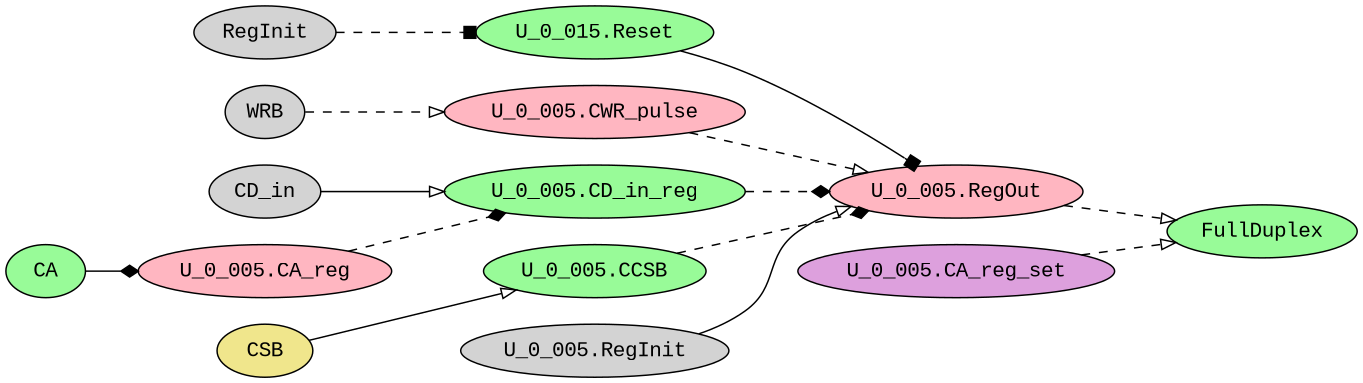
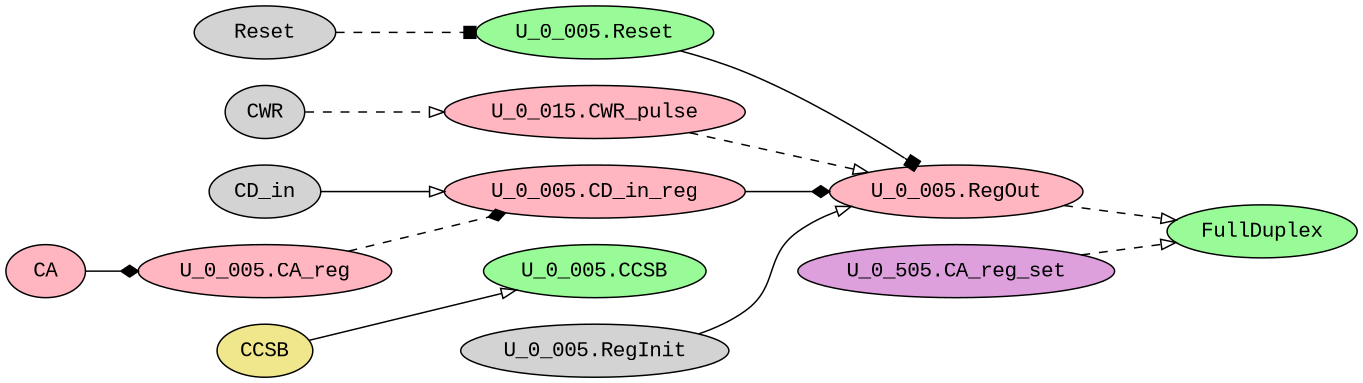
(265, 32) -> (265, 32)
(595, 32) -> (595, 32)
(265, 112) -> (265, 112)
(595, 112) -> (595, 112)
(595, 192) -> (595, 192)
(778, 192) -> (778, 192)
(764, 234) -> none
(46, 271) -> (46, 271)
(956, 271) -> (956, 271)
(265, 351) -> (265, 351)
